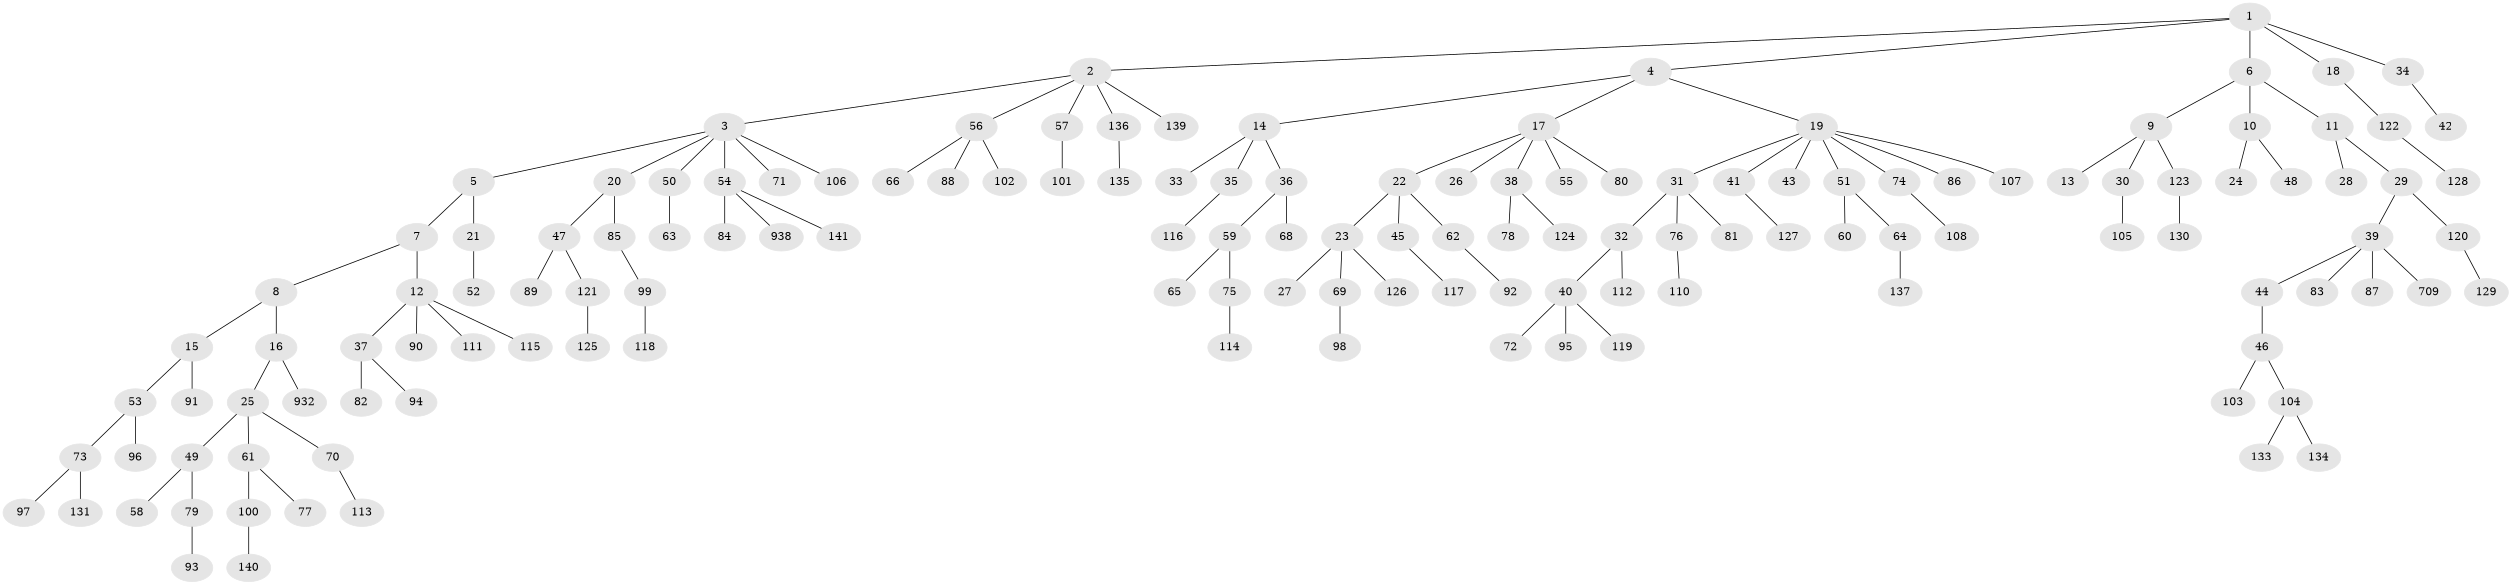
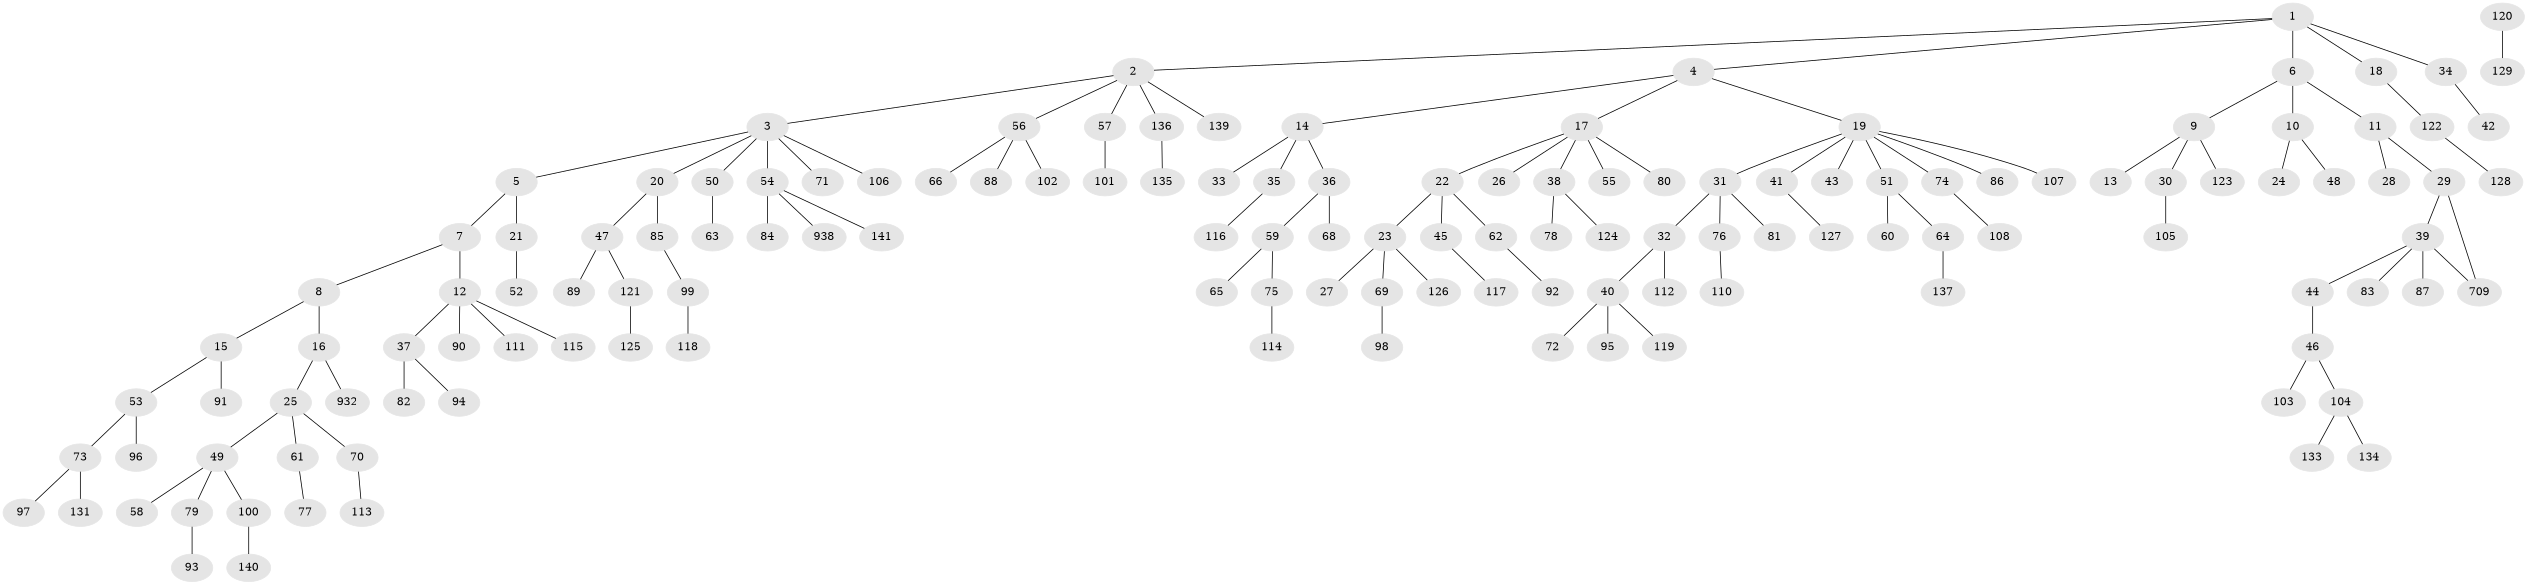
(2430, 210) -> (2462, 237)
(2180, 237) -> none
(249, 485) -> (233, 485)
